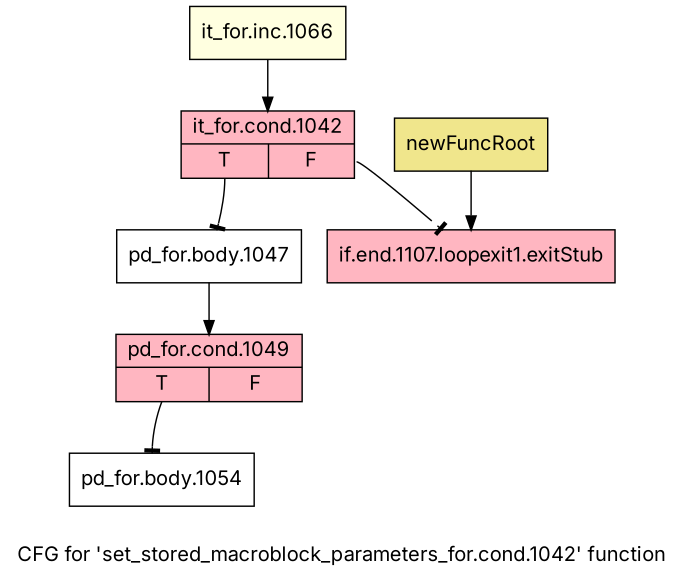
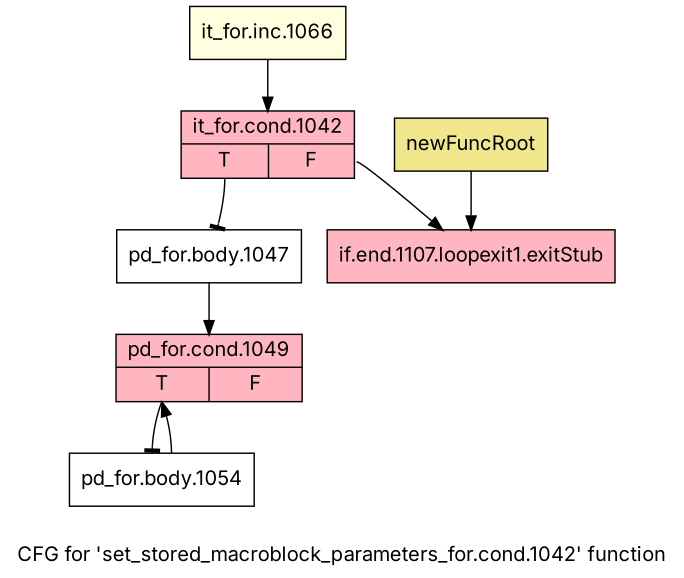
(395, 190) -> (395, 190)
none -> (170, 434)
